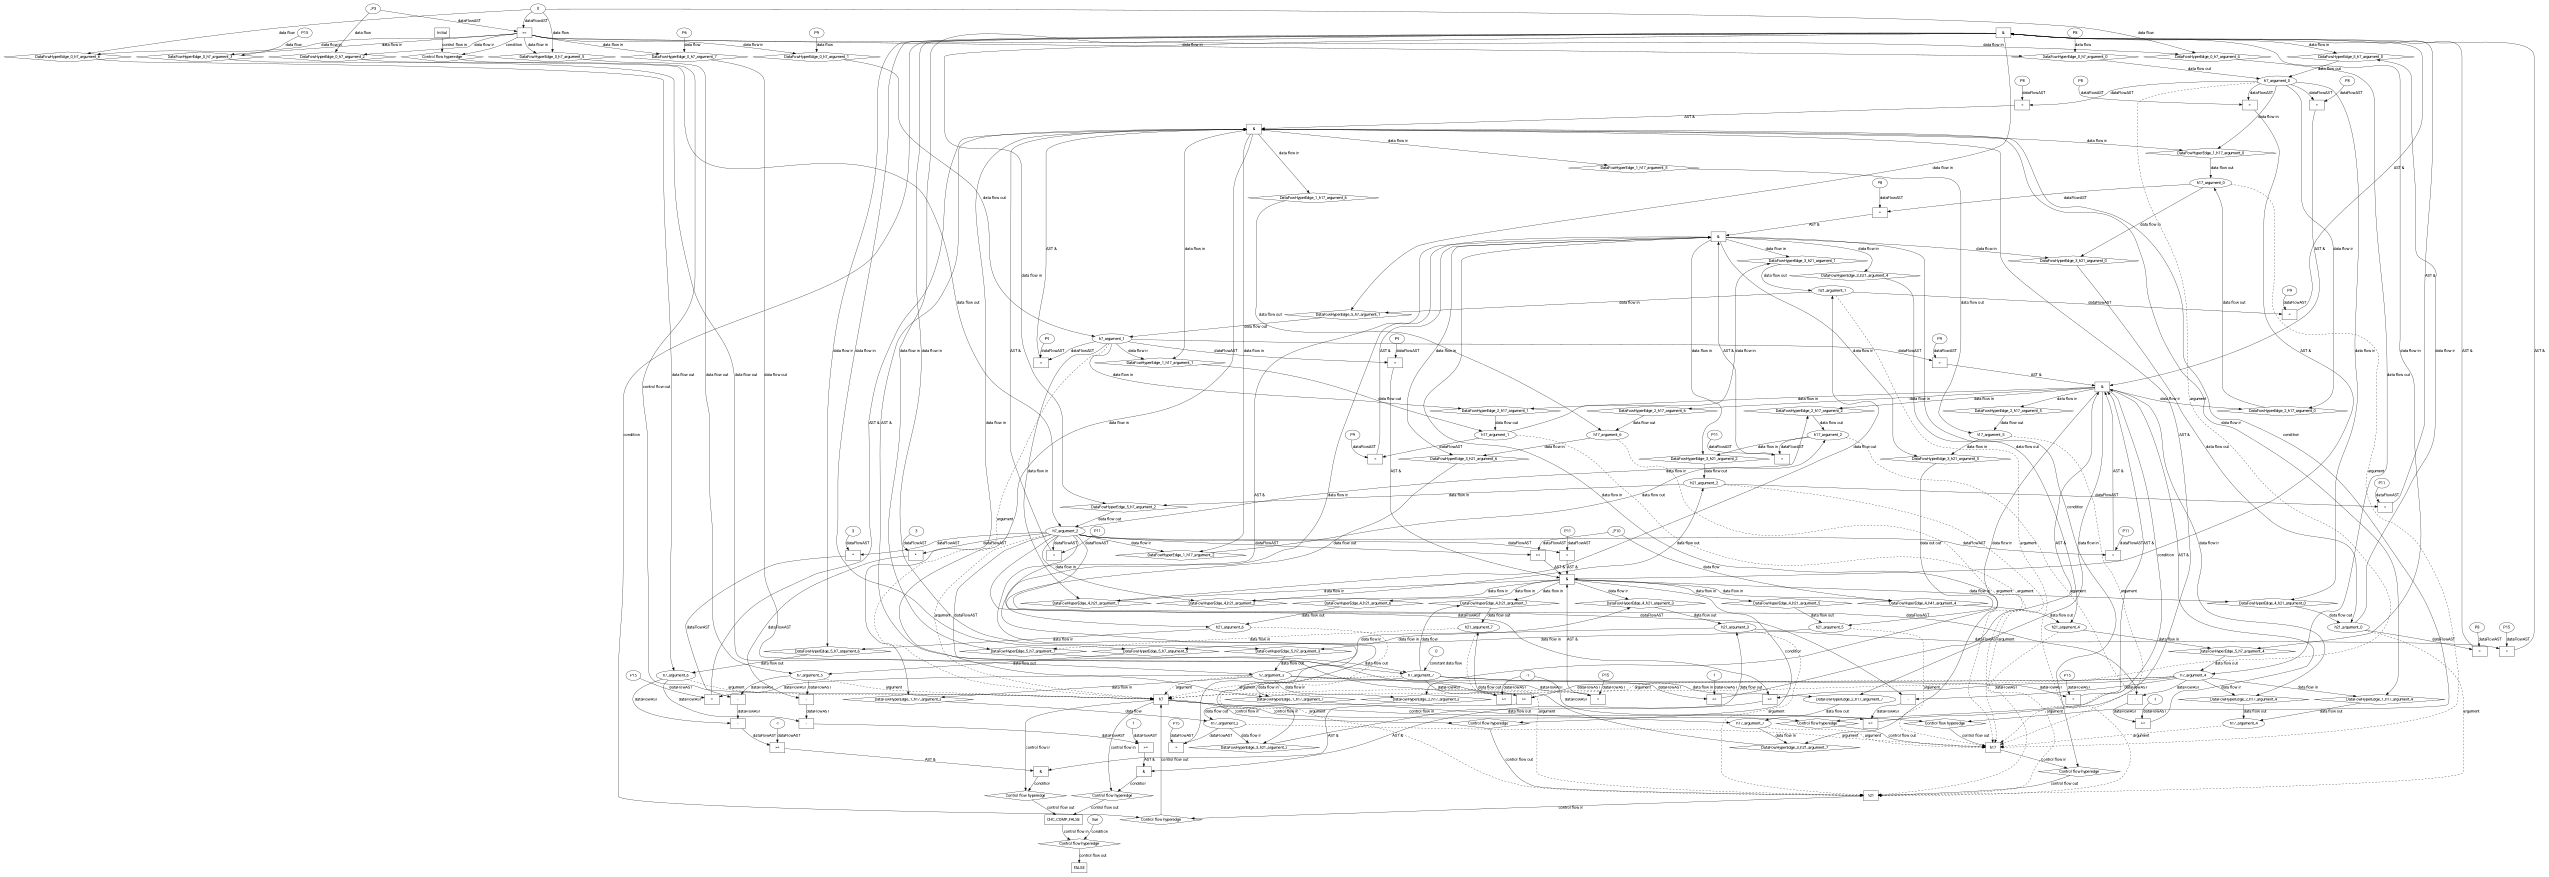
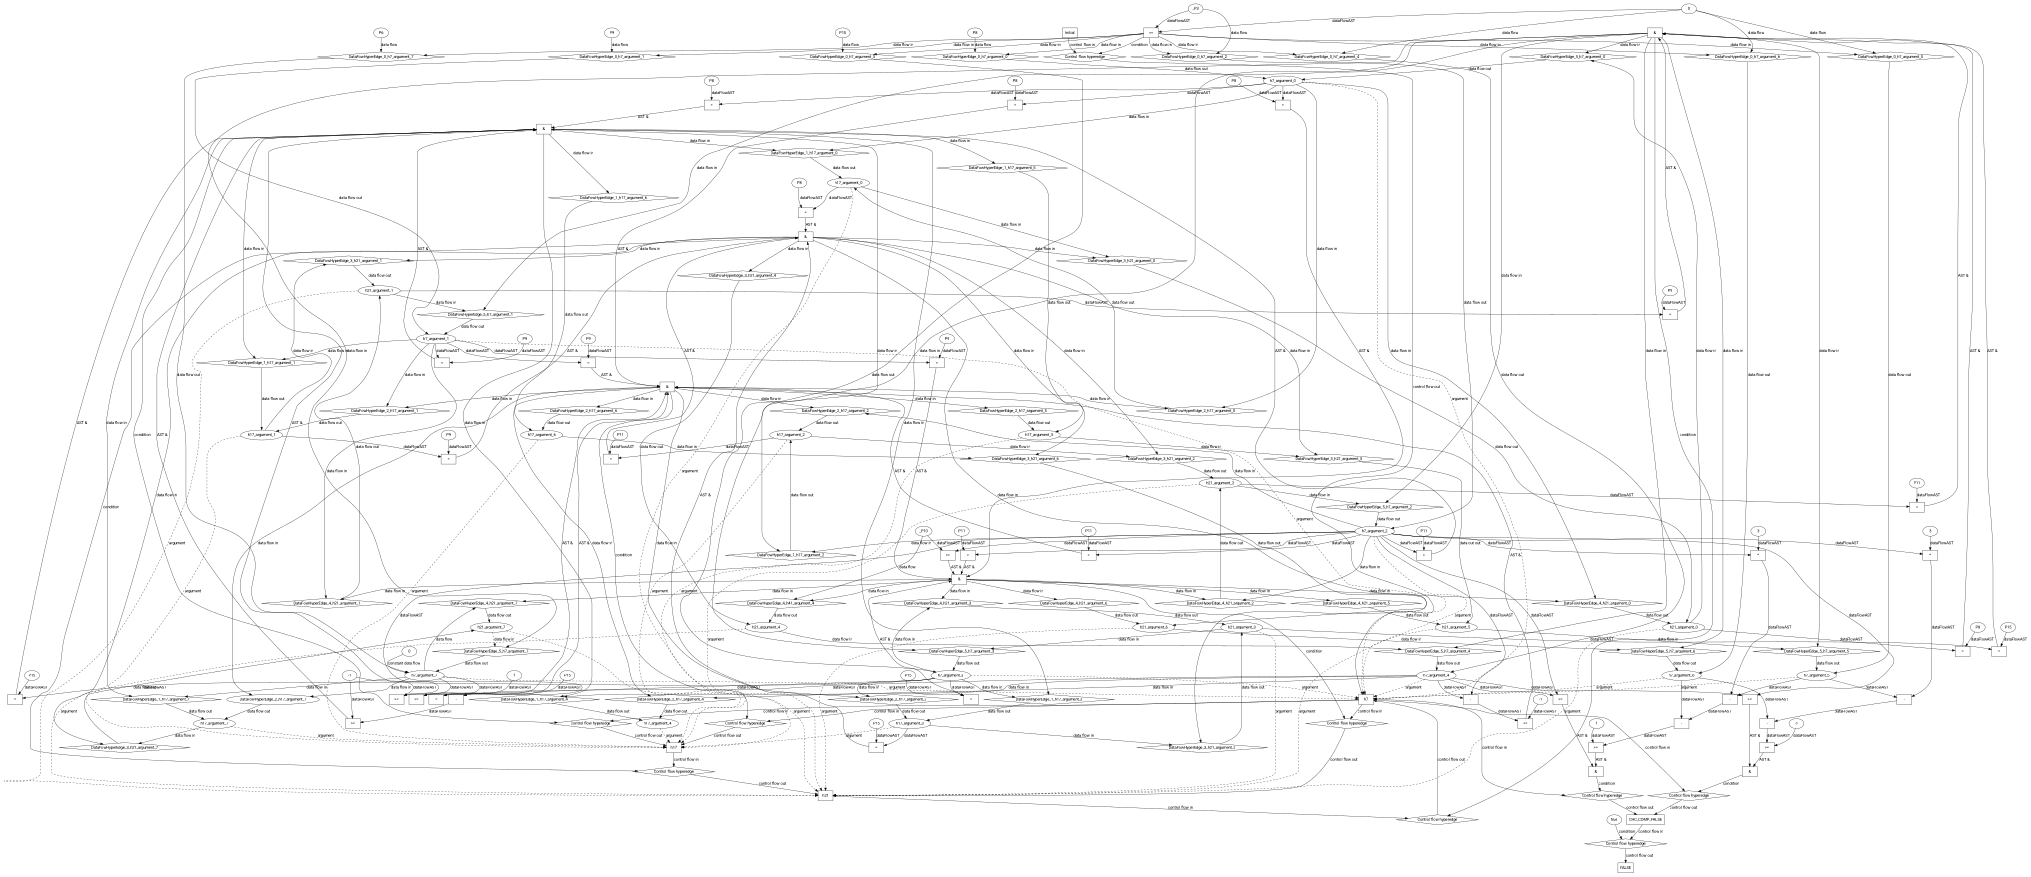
(1924, 695) -> (1183, 790)
(1134, 712) -> (999, 712)
